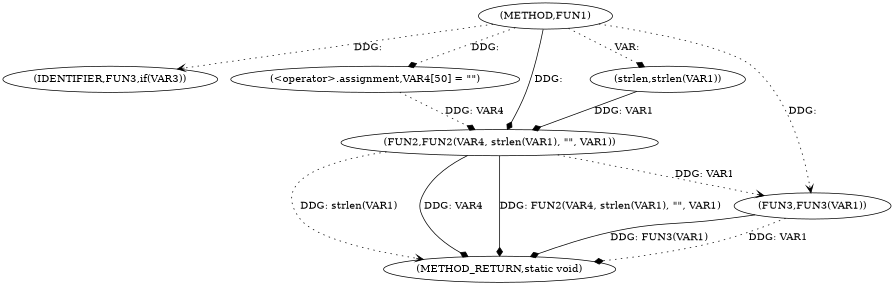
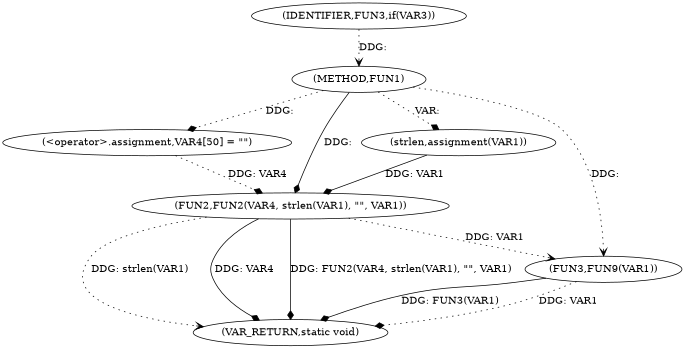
(339, 46) -> (359, 44)
(668, 79) -> (459, 143)
(813, 206) -> (603, 269)
(500, 269) -> (291, 333)
